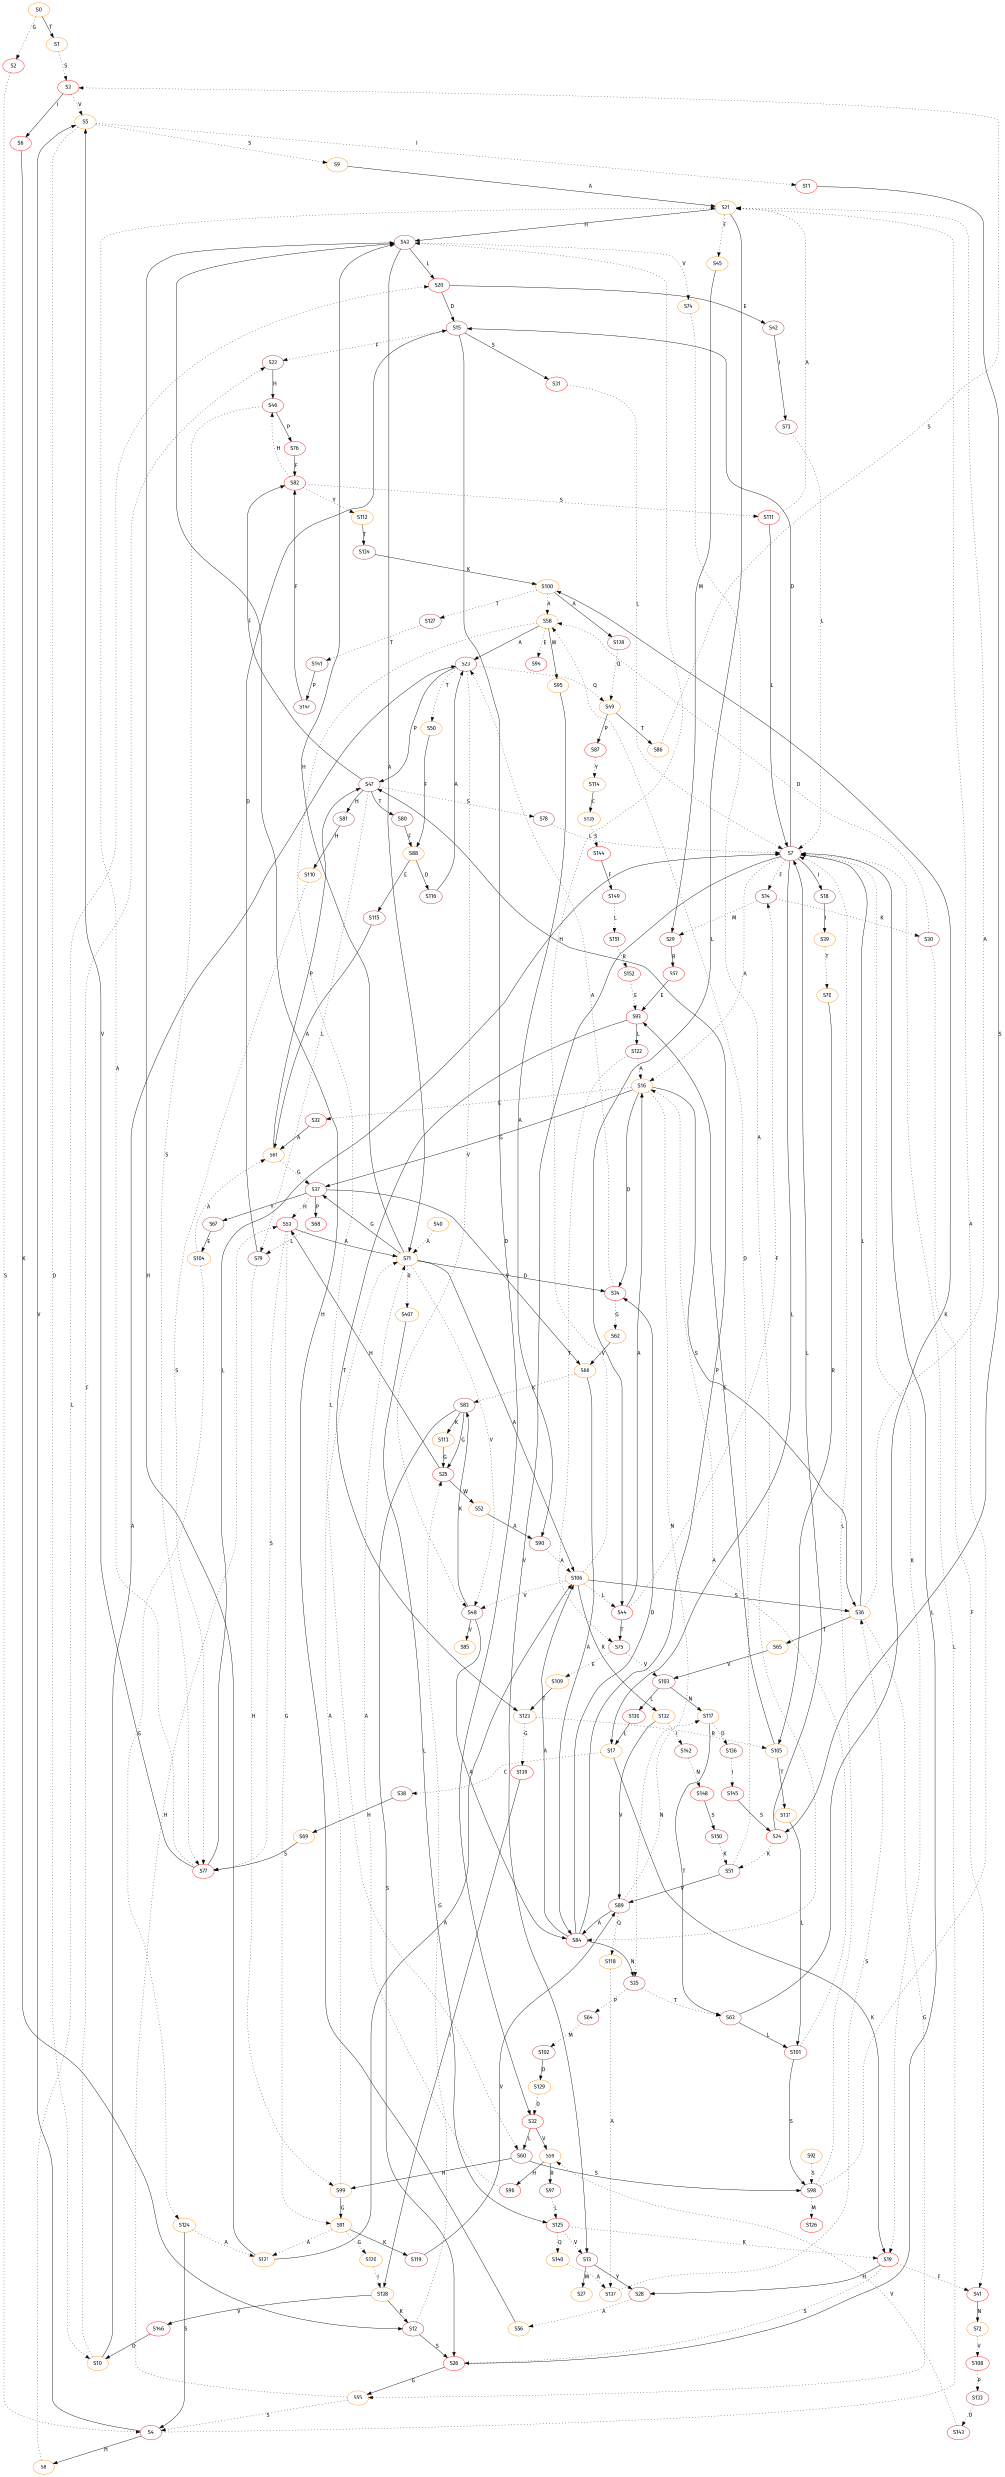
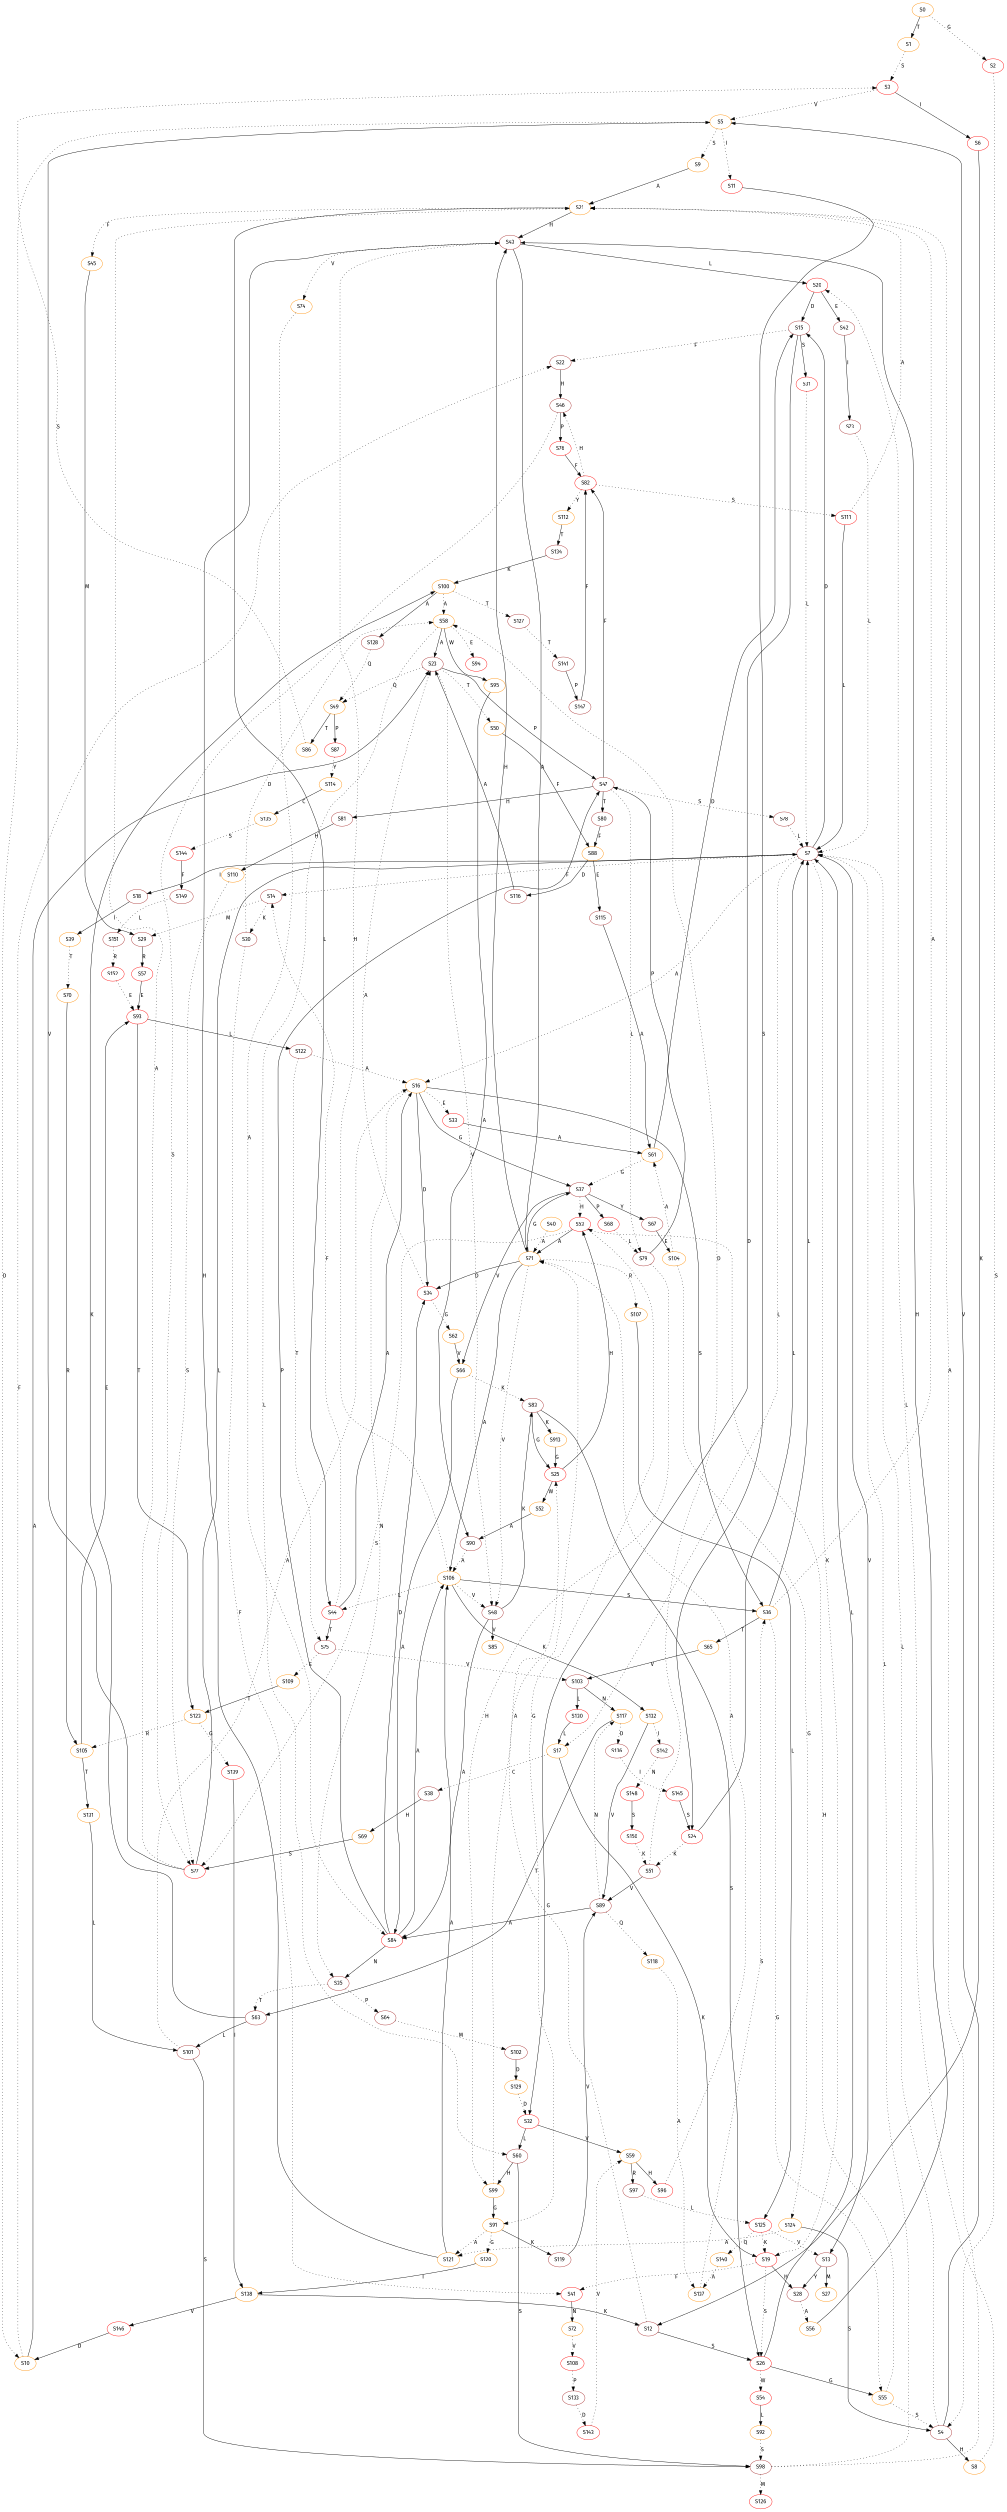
(407, 1315) -> (636, 1315)
(791, 1327) -> (777, 1326)
(443, 1440) -> (555, 1440)
(376, 2275) -> (380, 2281)
none -> (761, 2398)
